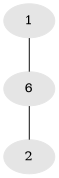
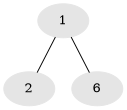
(29, 123) -> (46, 55)
